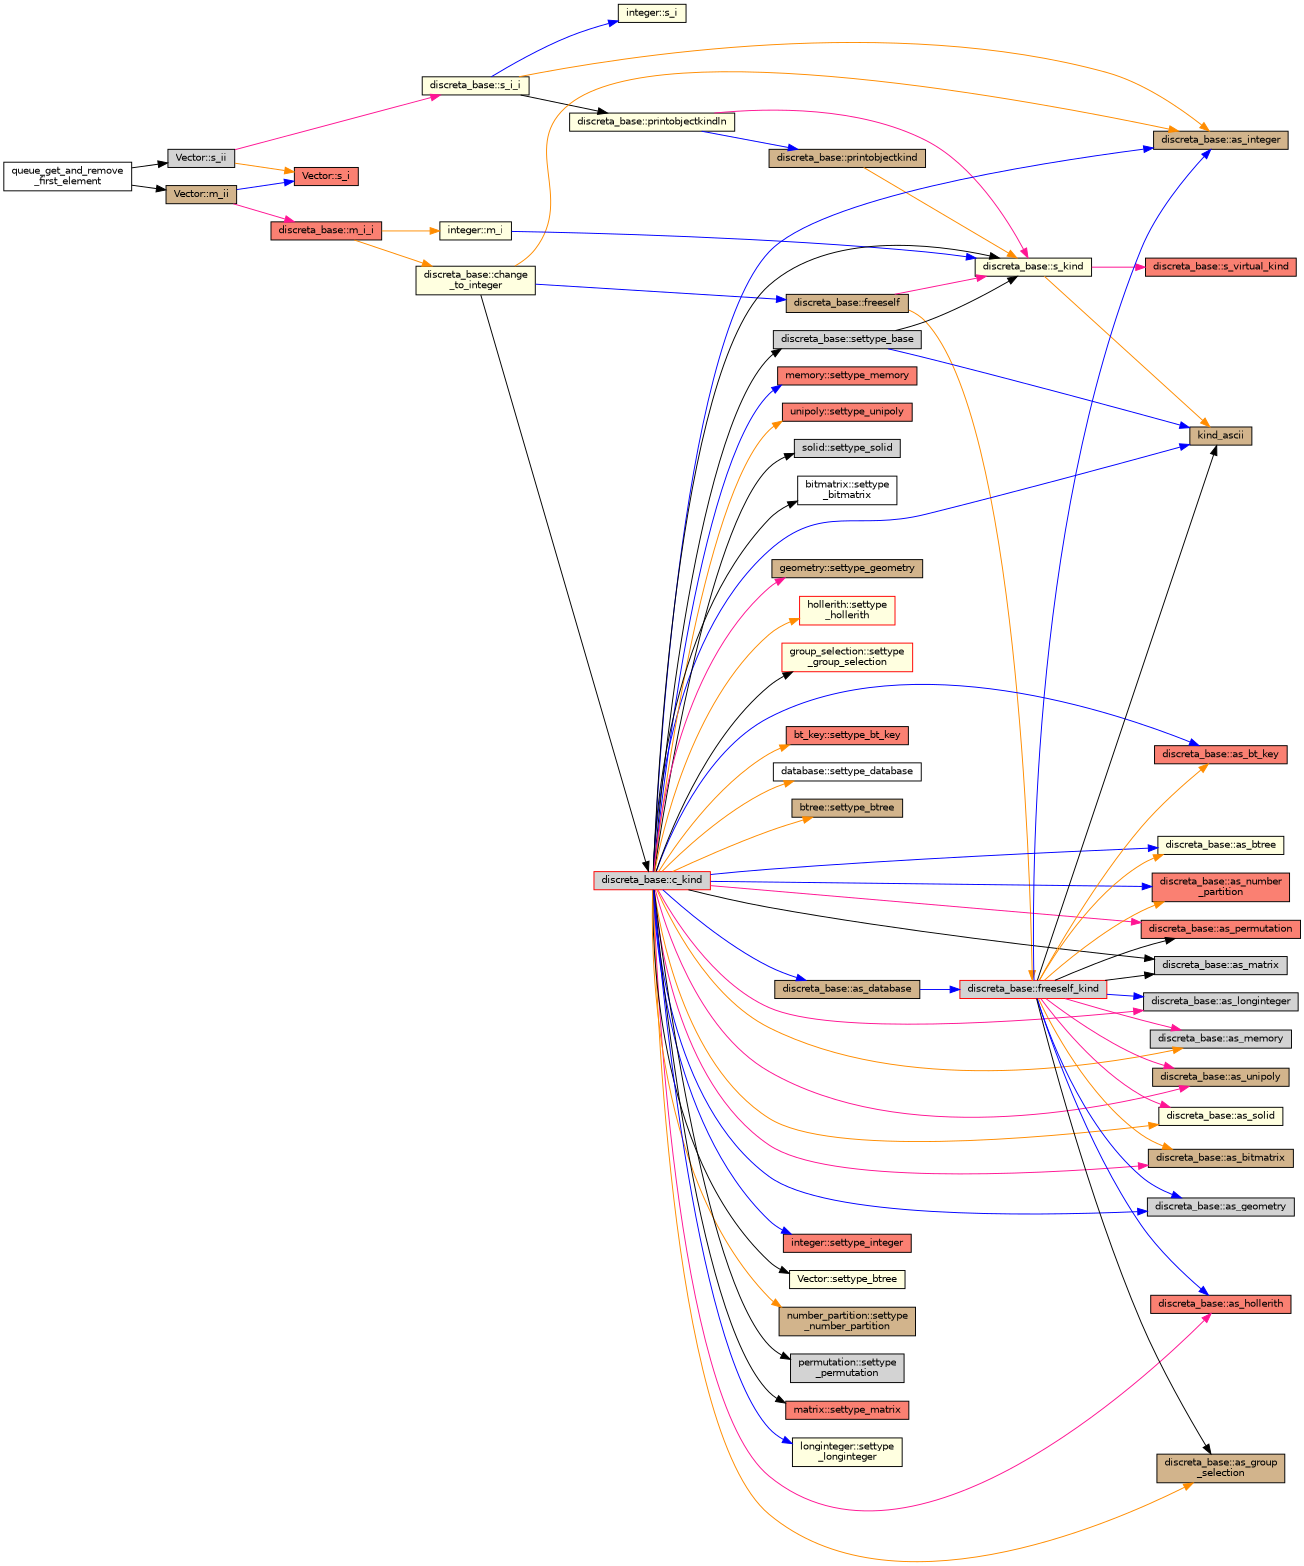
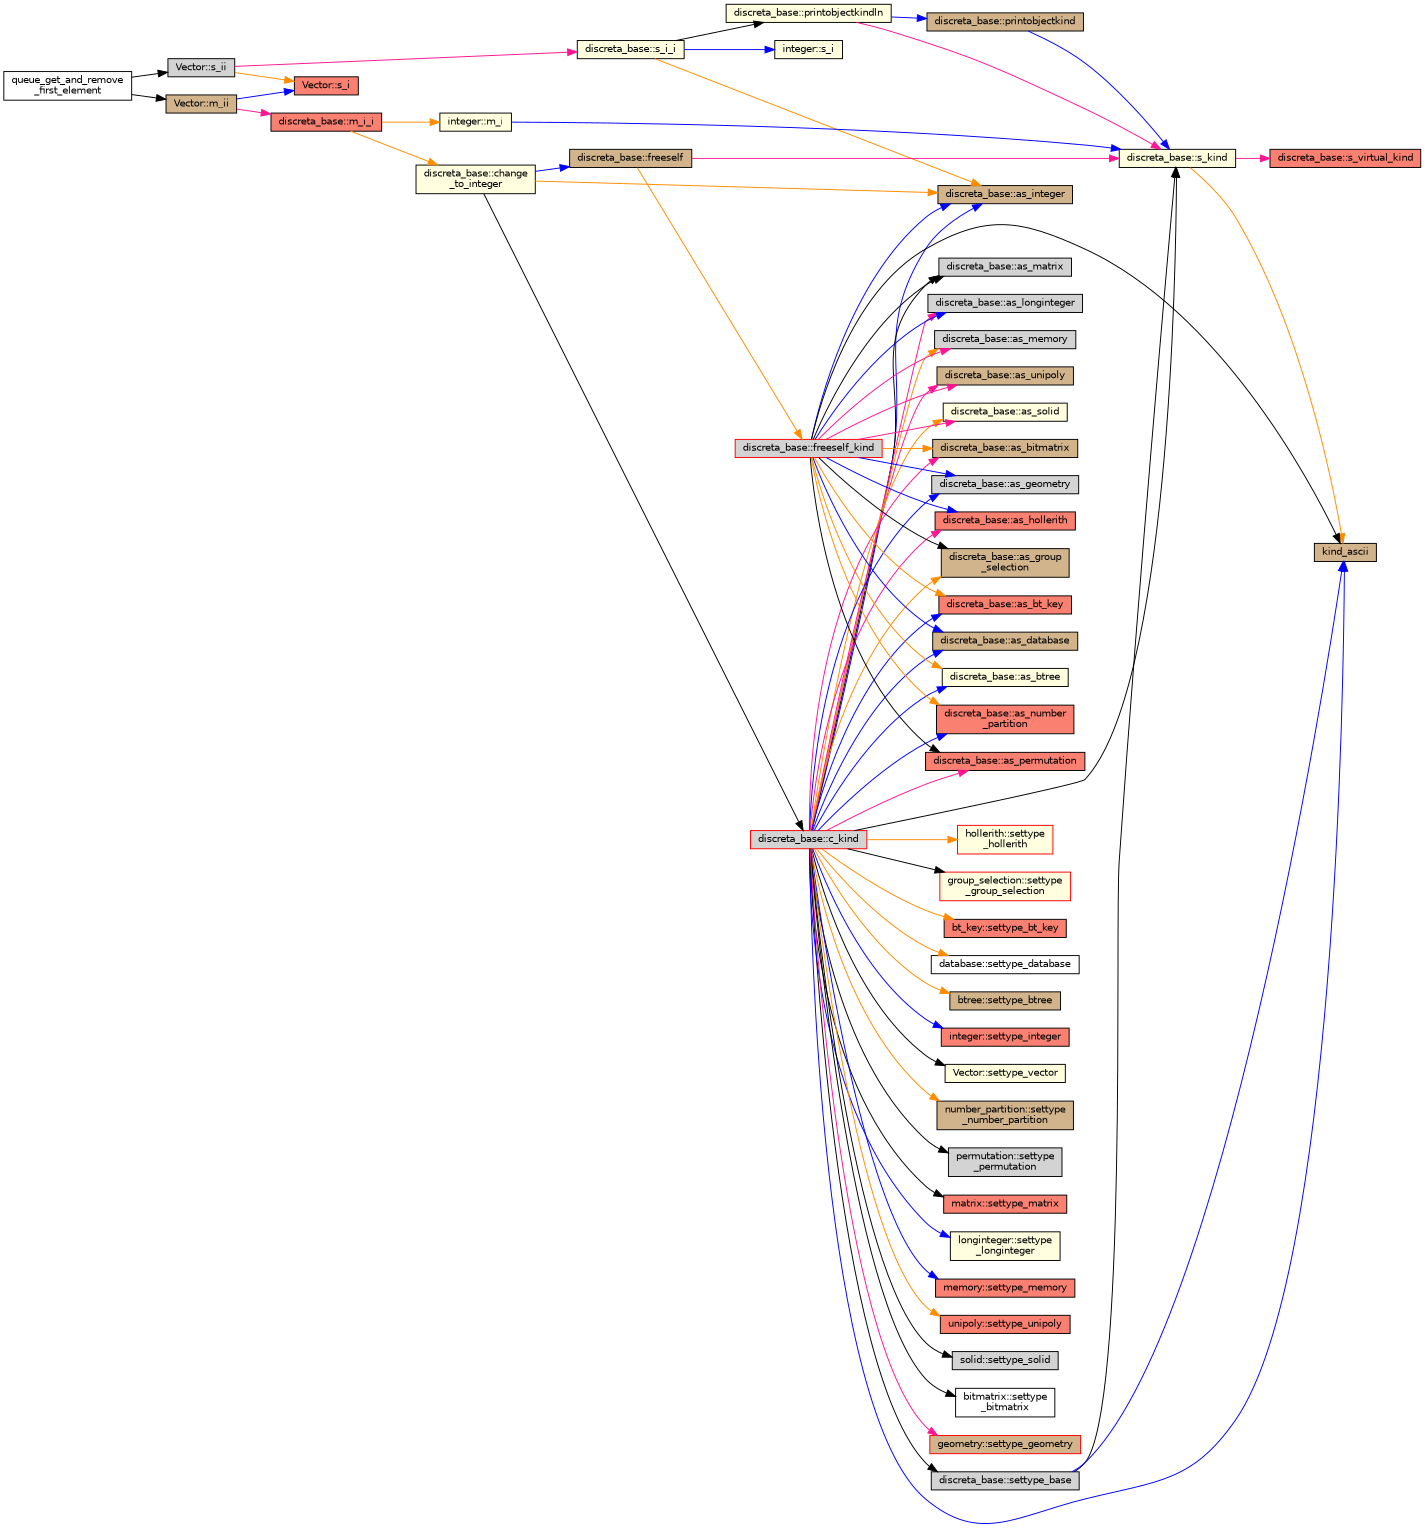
(936, 210) -> (1103, 78)
(847, 569) -> (1005, 1445)
(935, 989) -> (858, 548)
(847, 1280) -> (1005, 1073)
